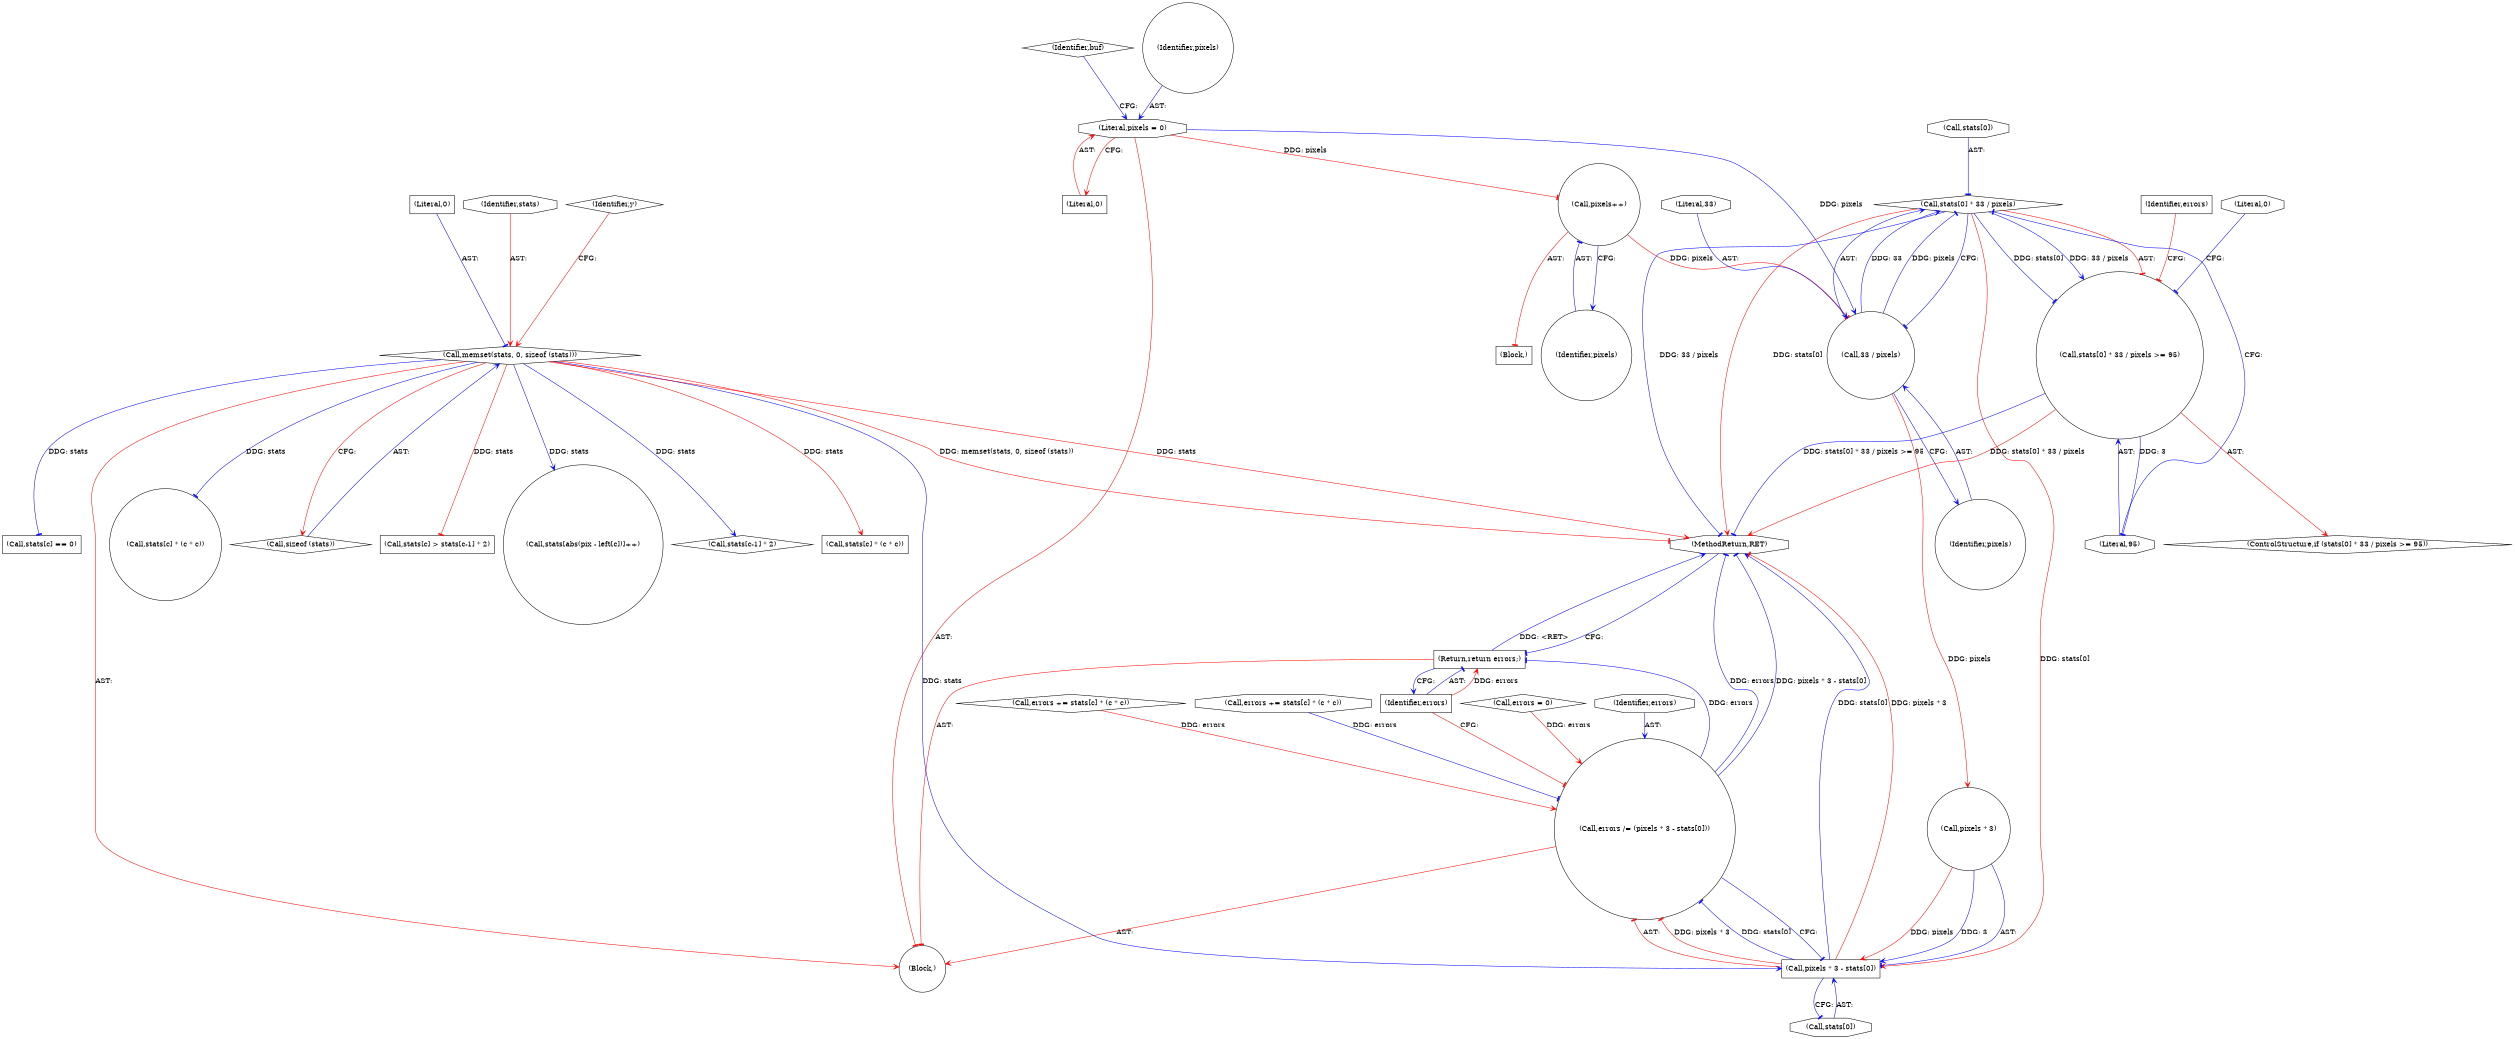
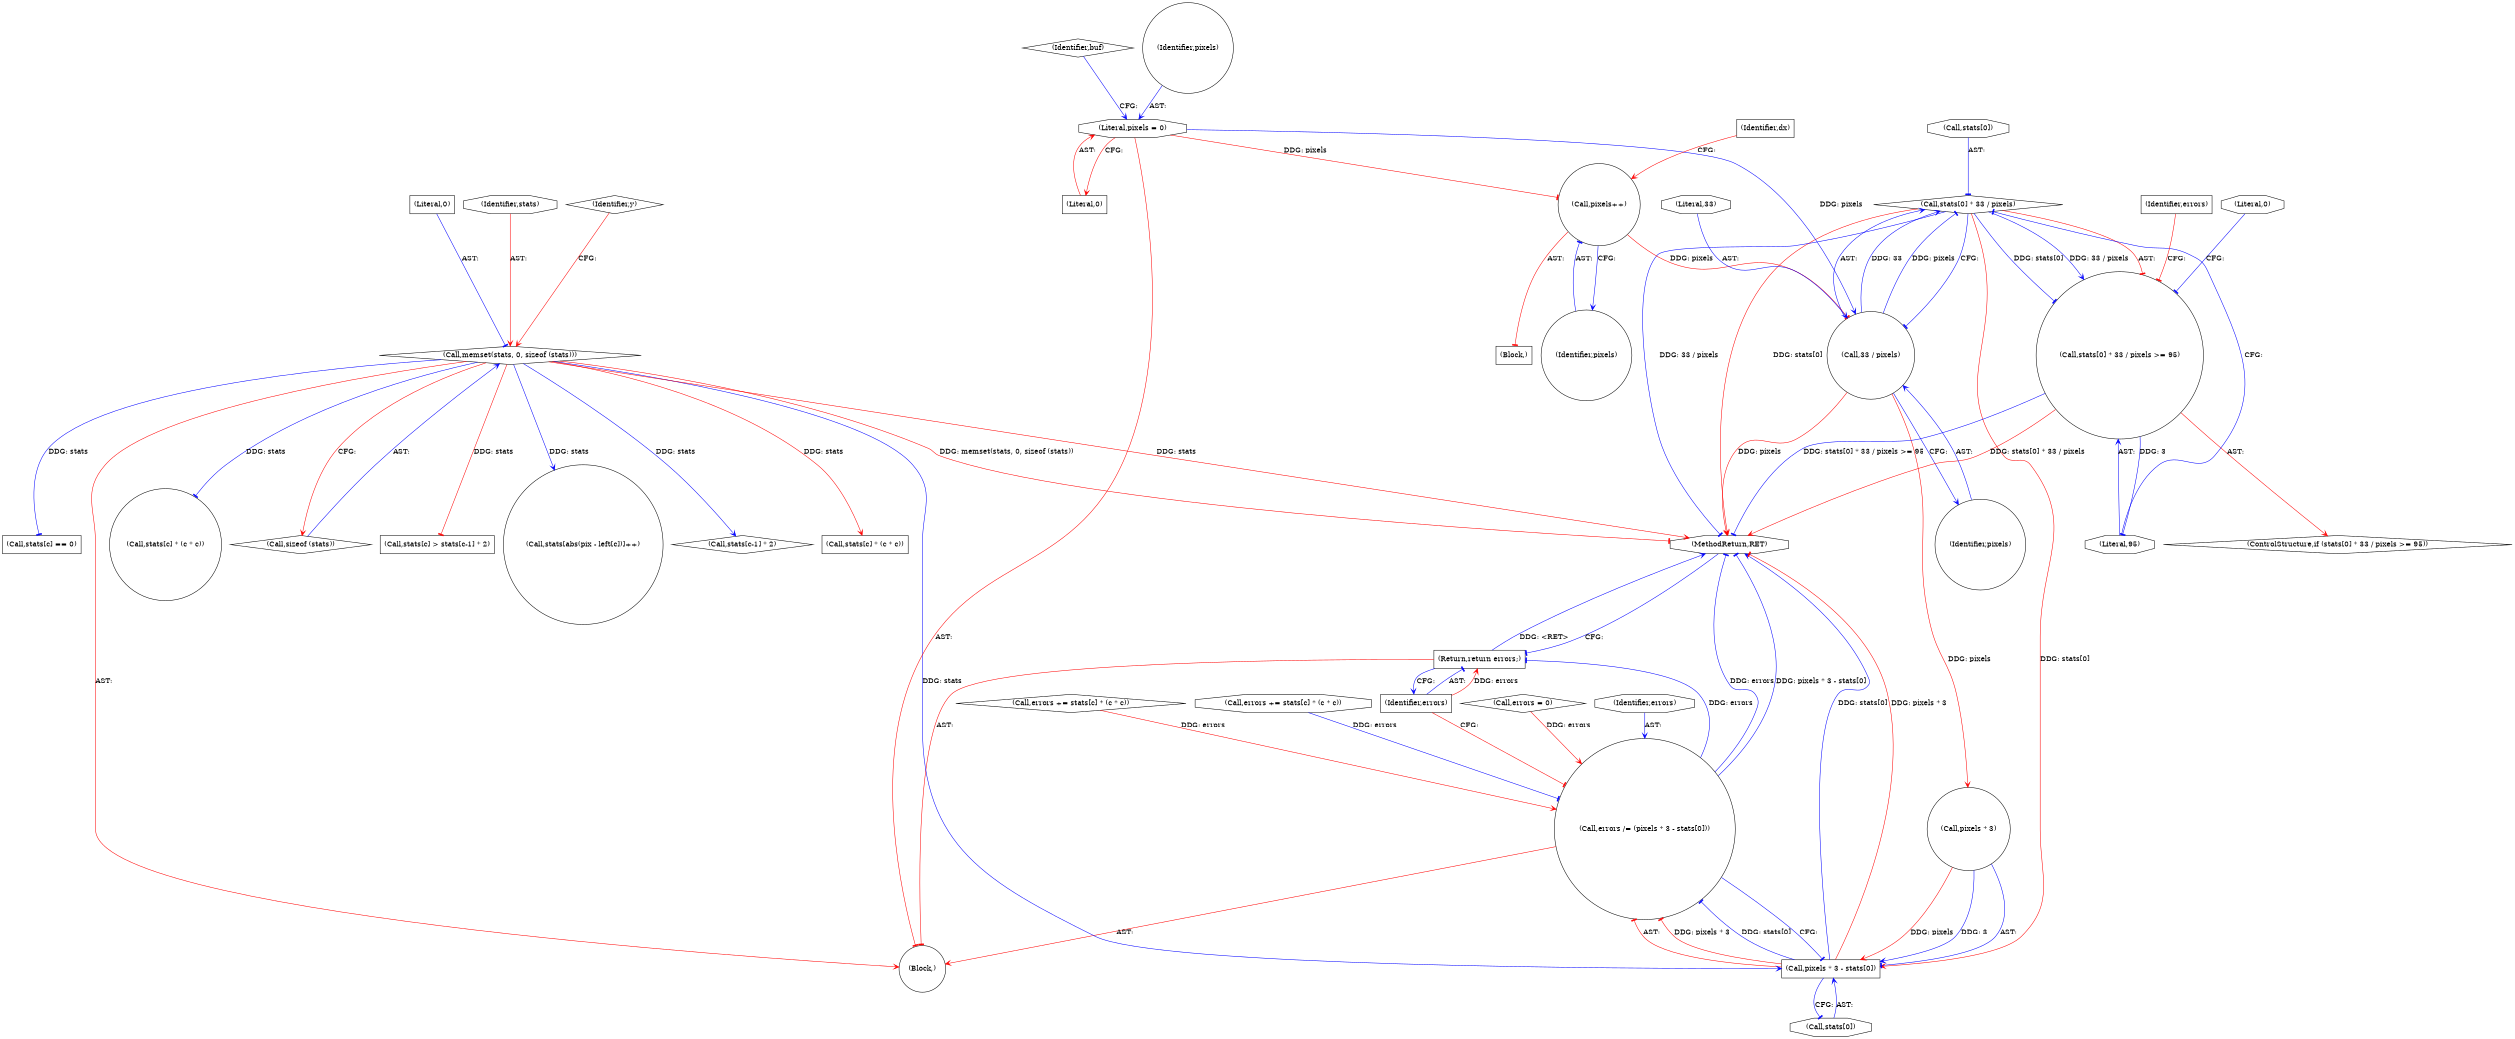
none -> (1765, 128)
none -> (1758, 440)
